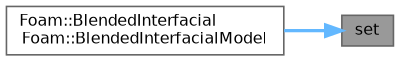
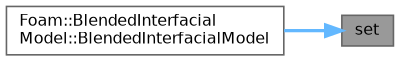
(145, 31) -> (145, 31)
